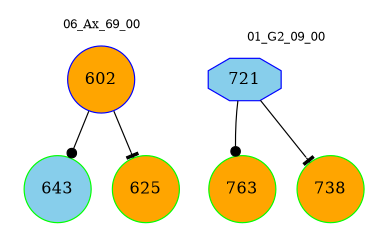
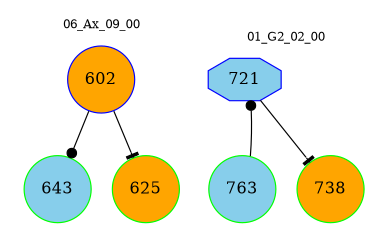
(102, 25) -> (102, 25)
(286, 38) -> (286, 38)
(236, 124) -> (251, 133)
(242, 189) -> (242, 189)
